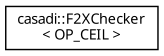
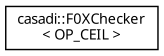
(82, 28) -> (82, 28)
